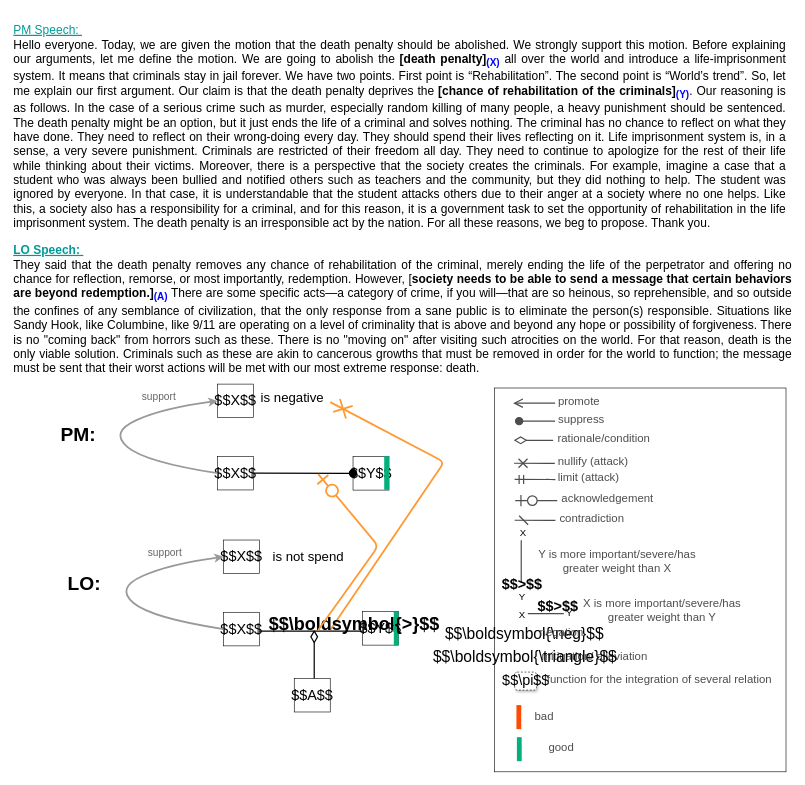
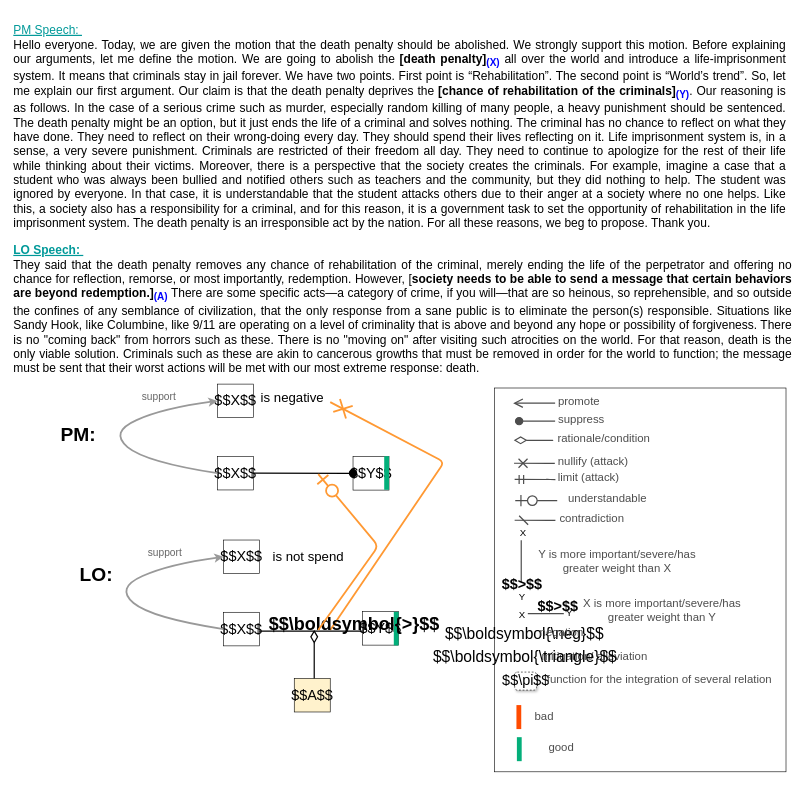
(608, 499) -> (608, 499)
(84, 584) -> (96, 575)
(312, 696) -> (312, 696)
